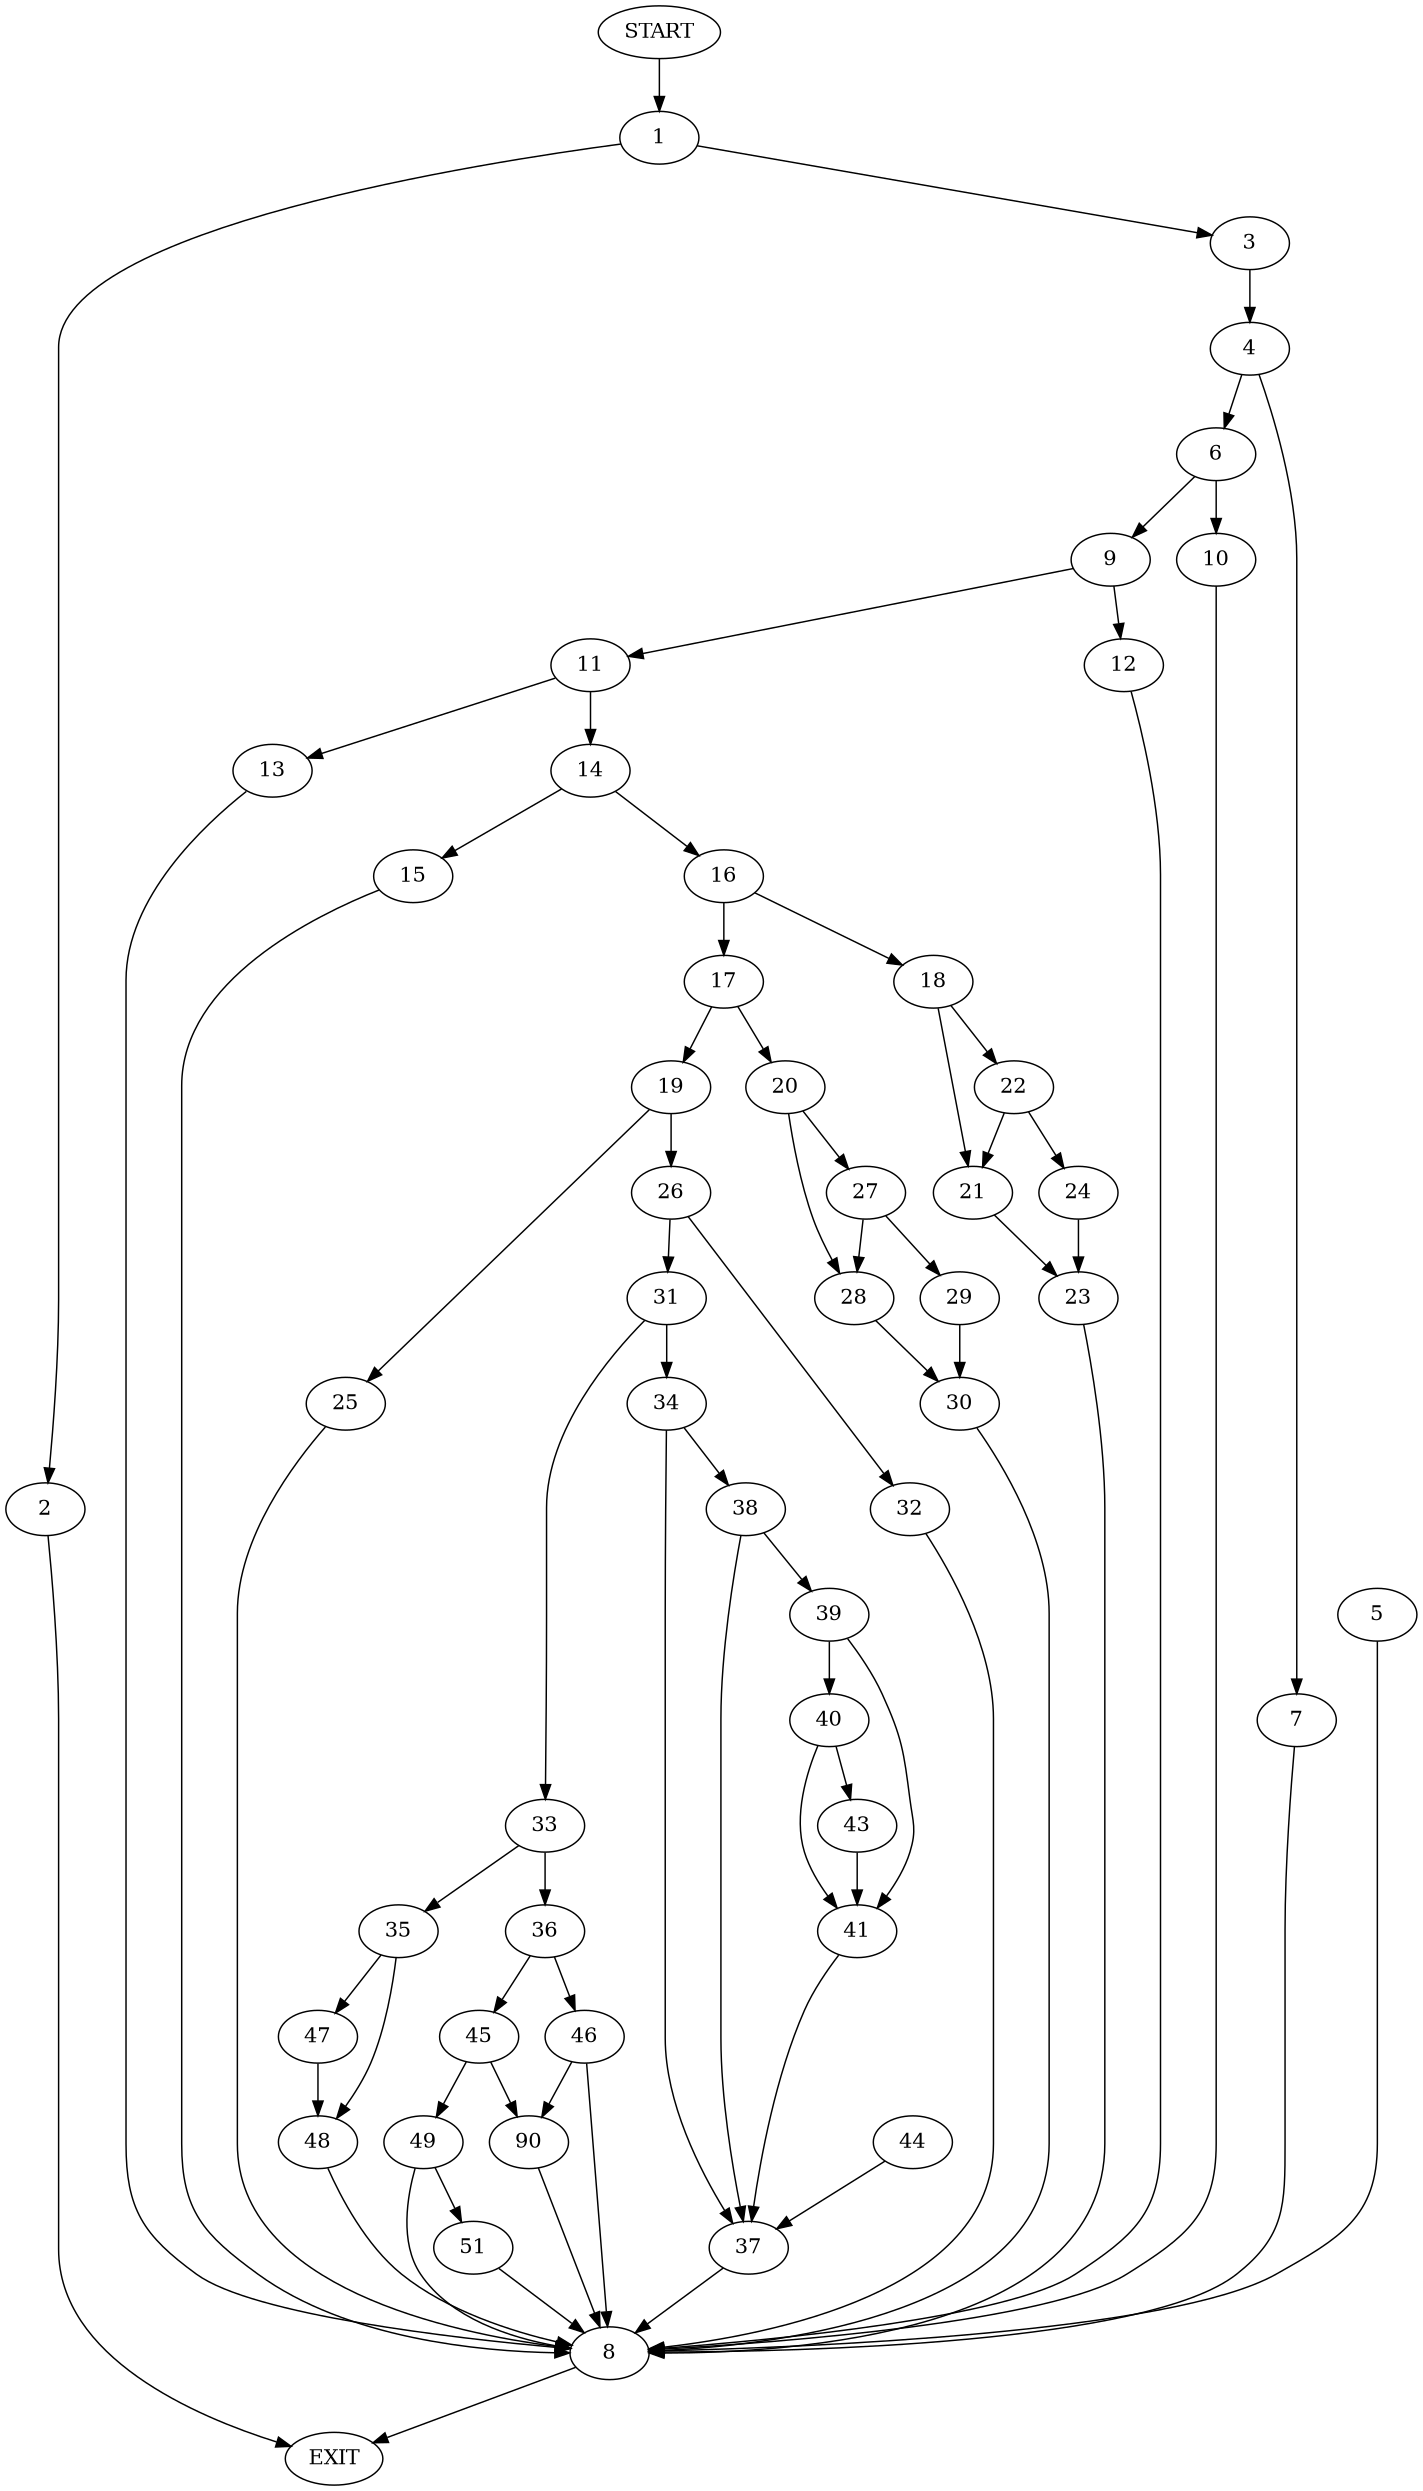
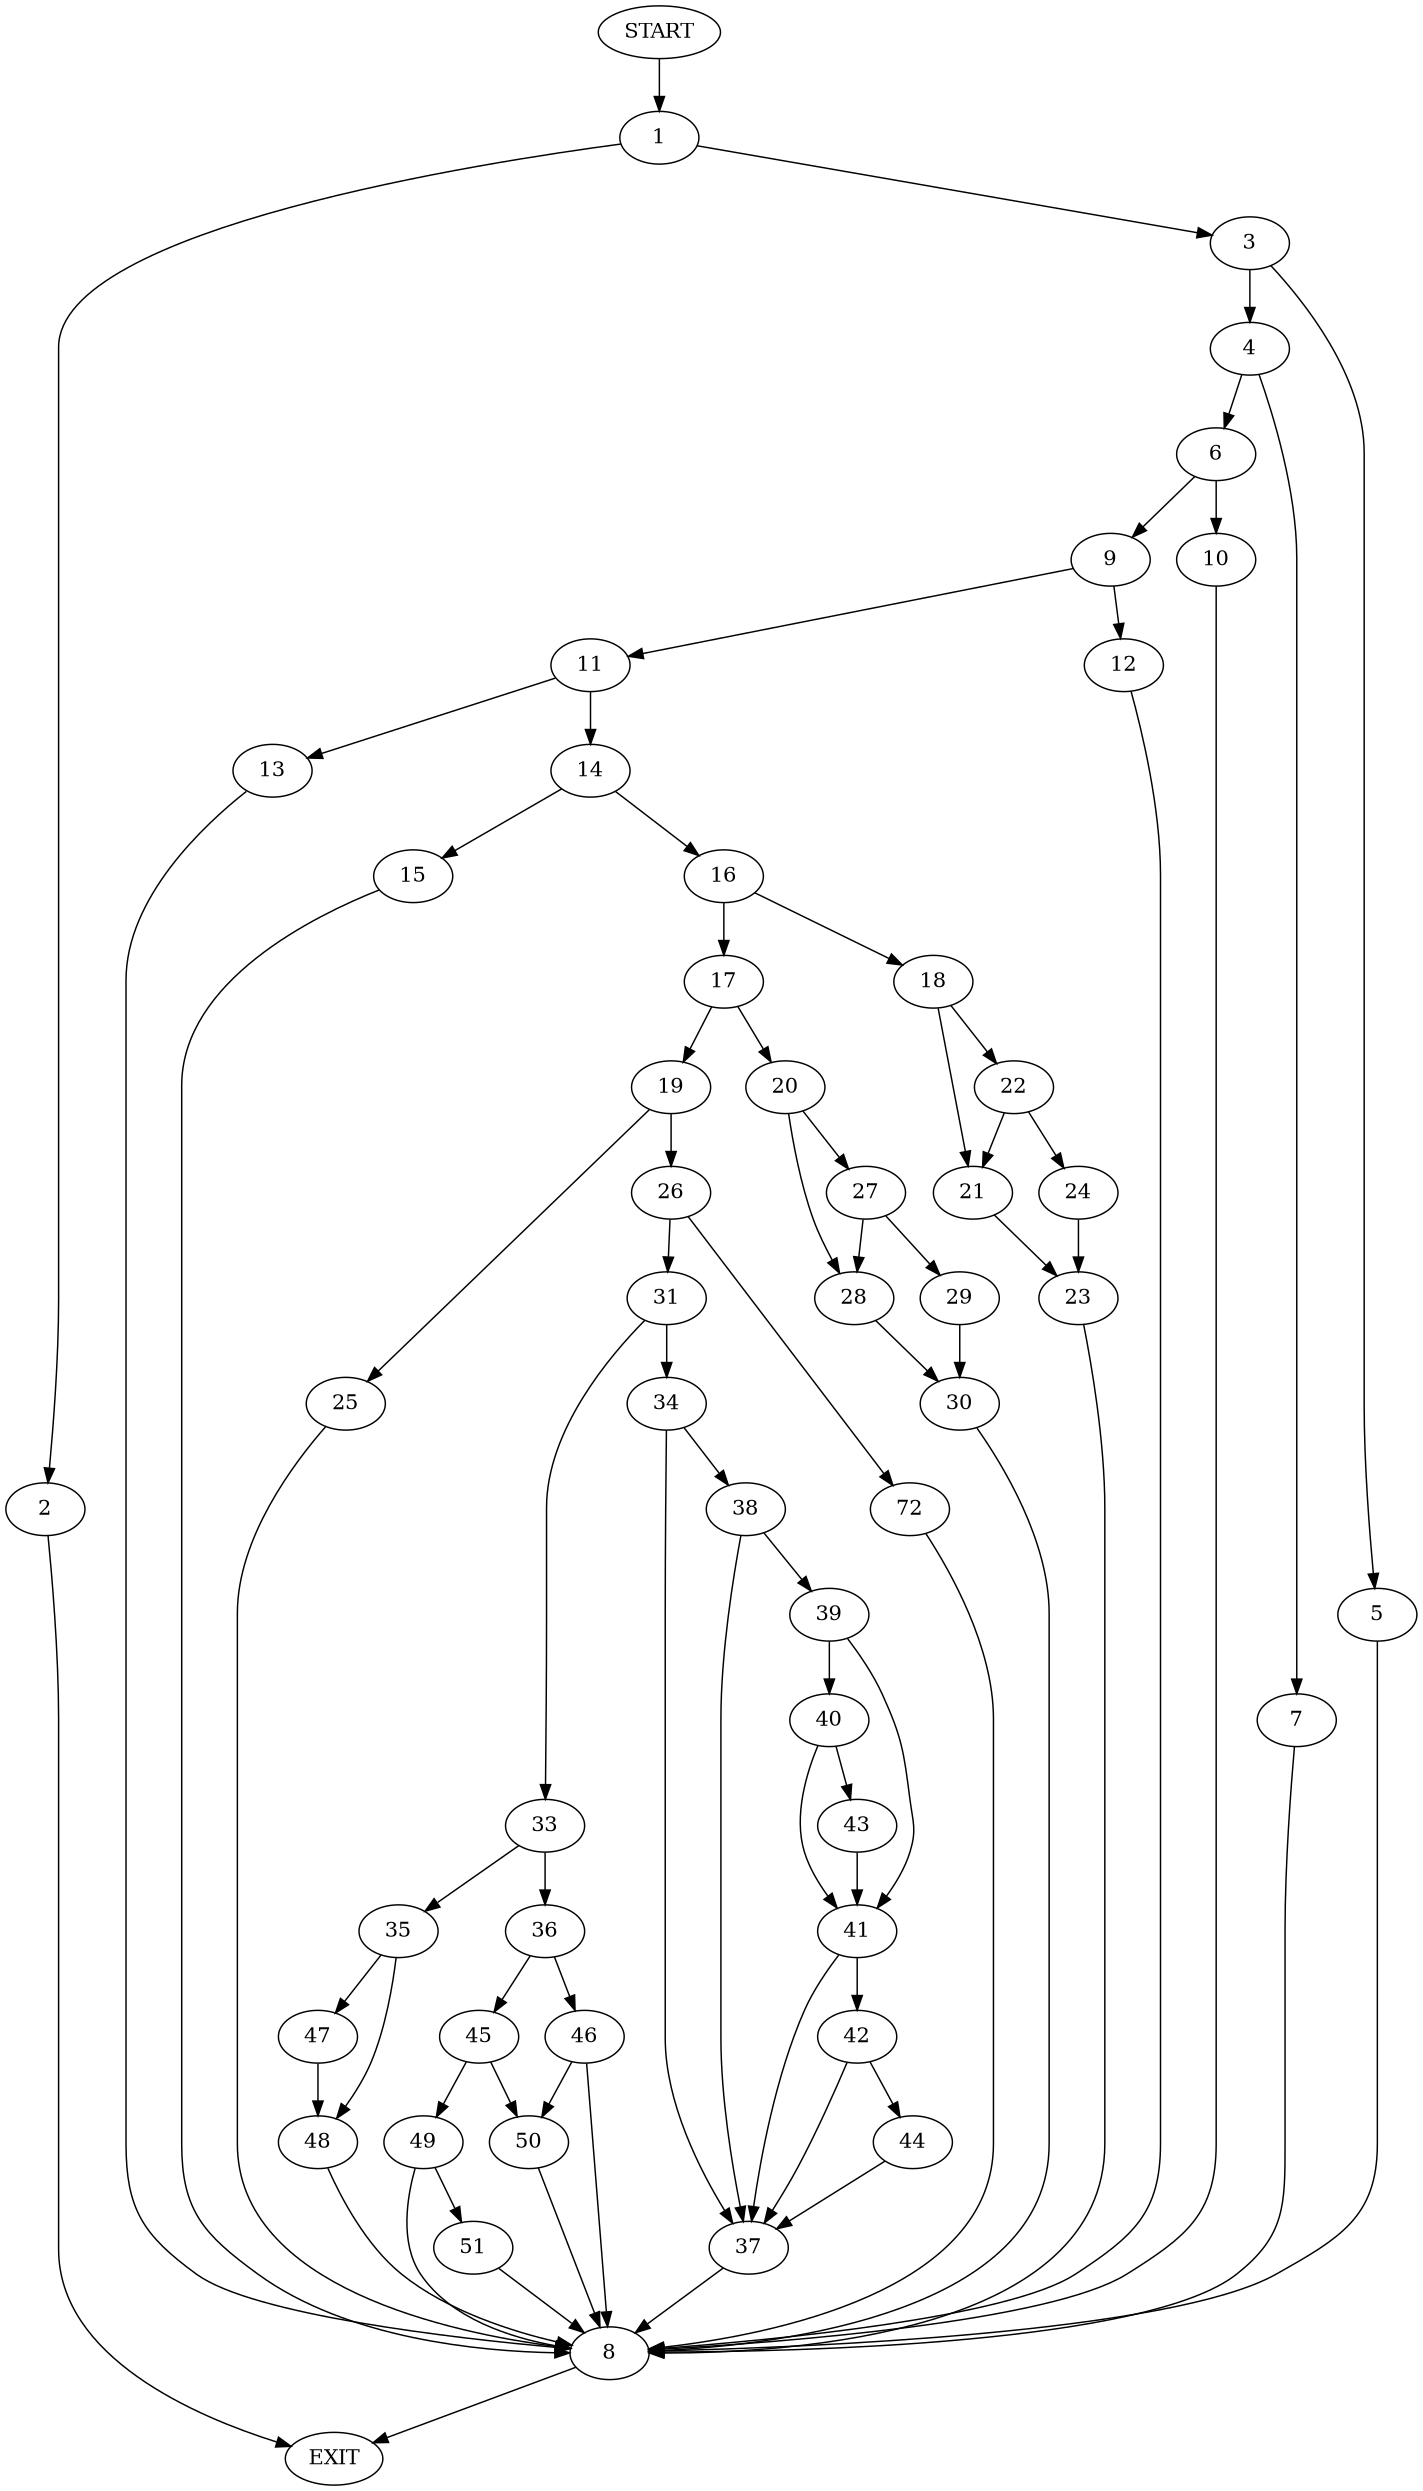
none -> (1364, 907)
(910, 1509) -> (910, 1509)
none -> (857, 2037)
(529, 2142) -> (529, 2142)
